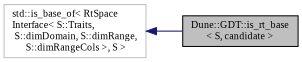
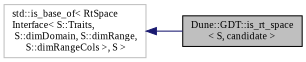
(240, 31) -> (242, 31)
